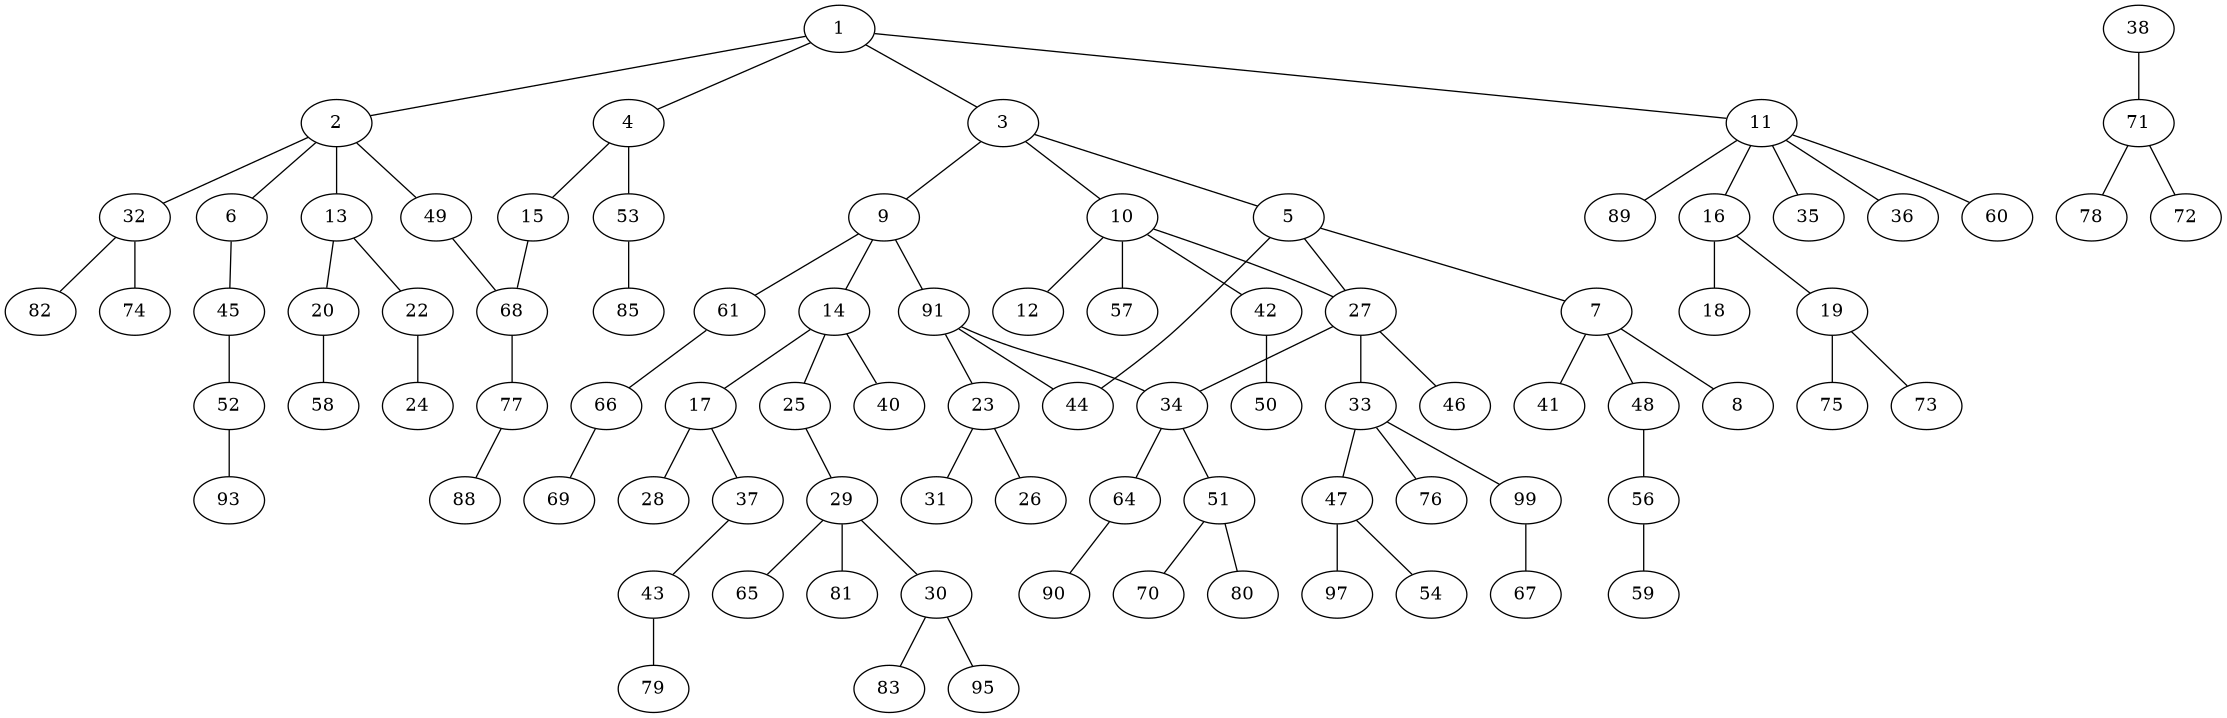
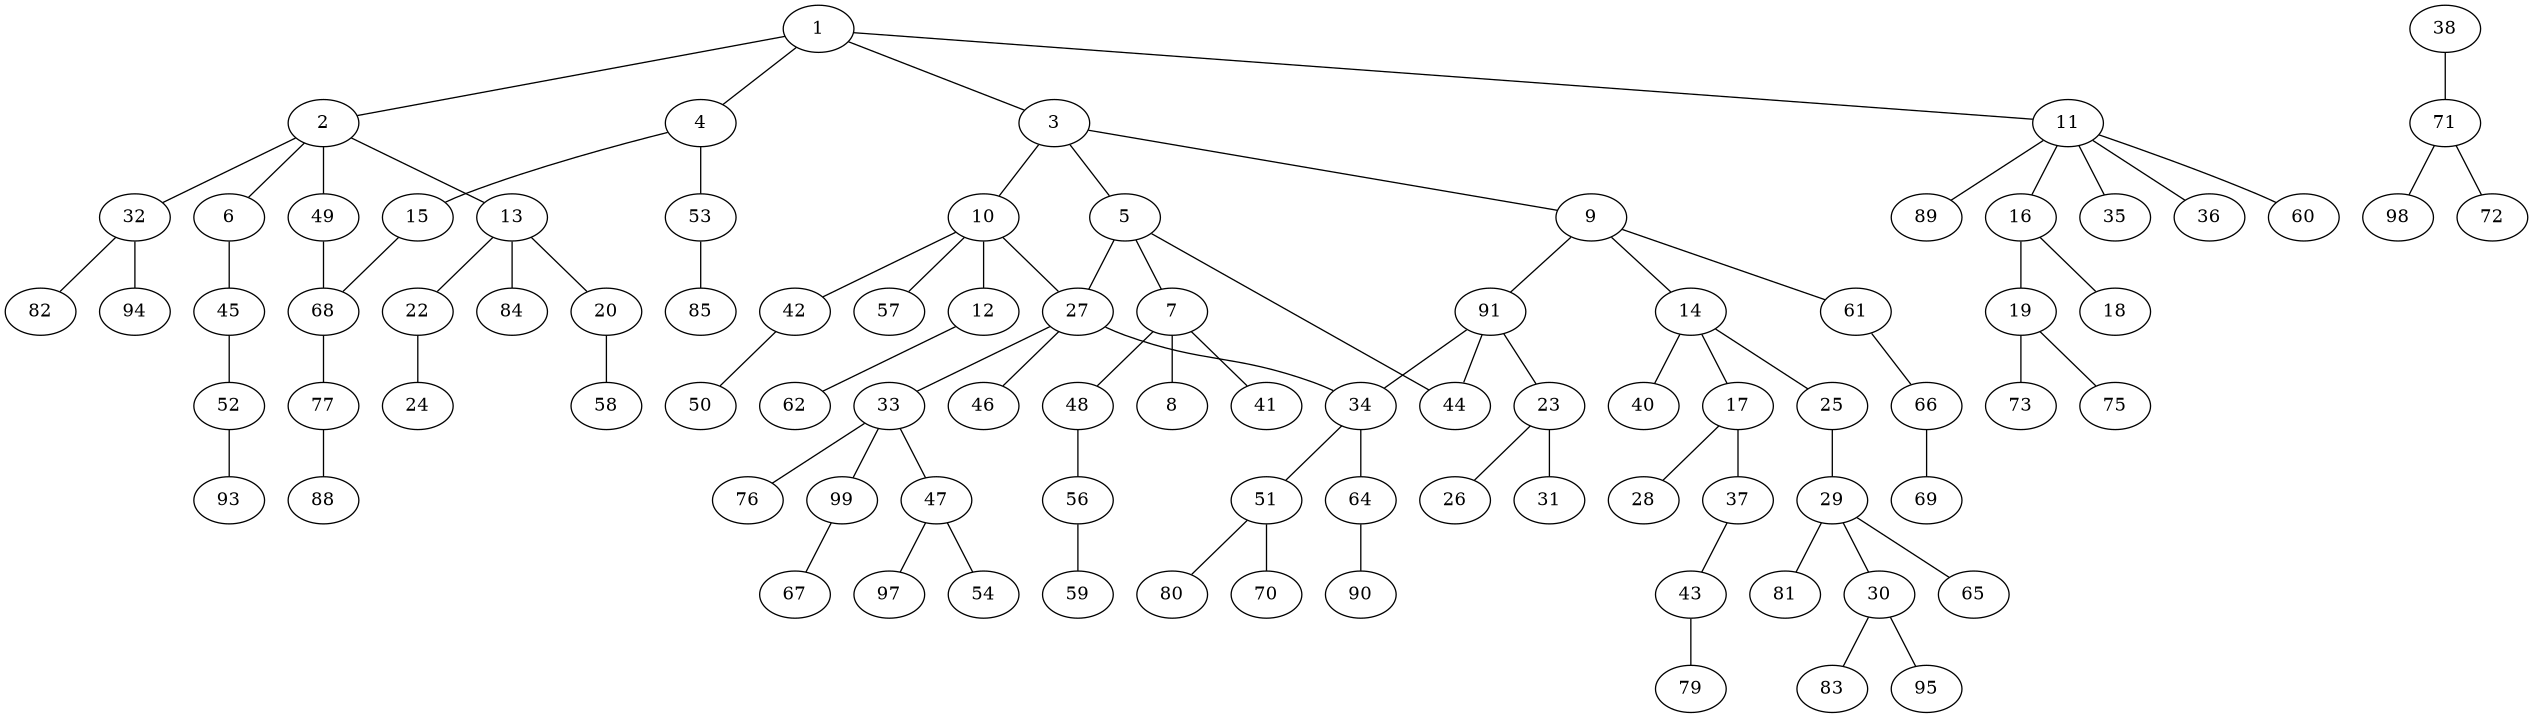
(2092, 217) -> (2398, 217)
(135, 312) -> (135, 312)
none -> (512, 312)
none -> (795, 406)
